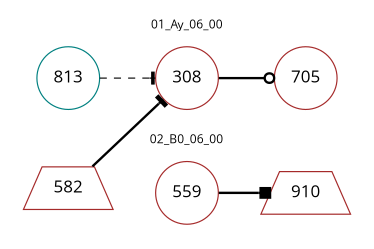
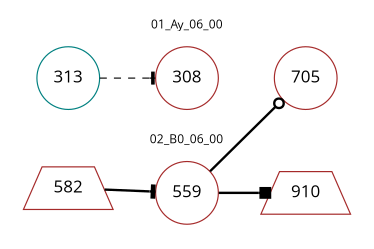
(68, 78) -> (68, 78)
(242, 78) -> (243, 139)
(124, 137) -> (127, 190)
